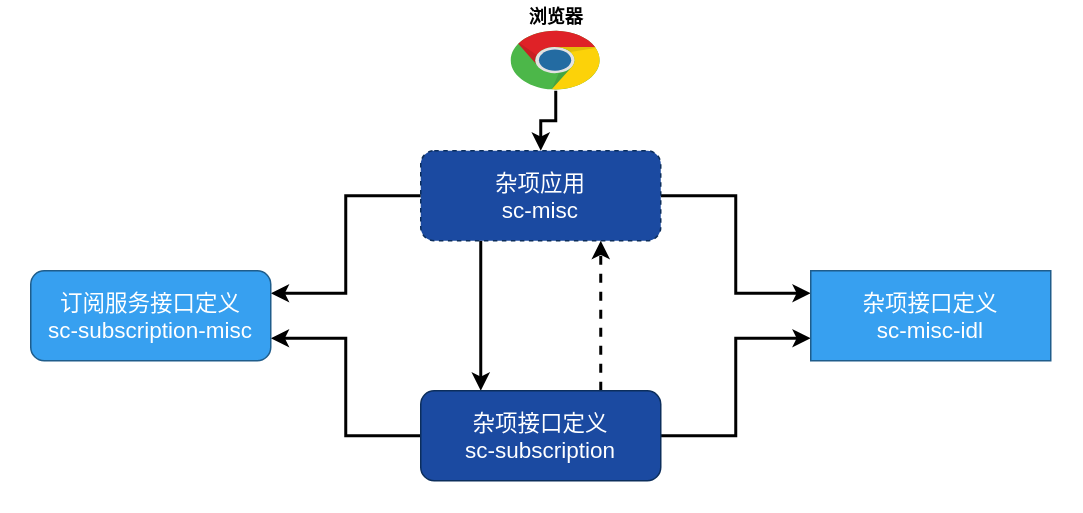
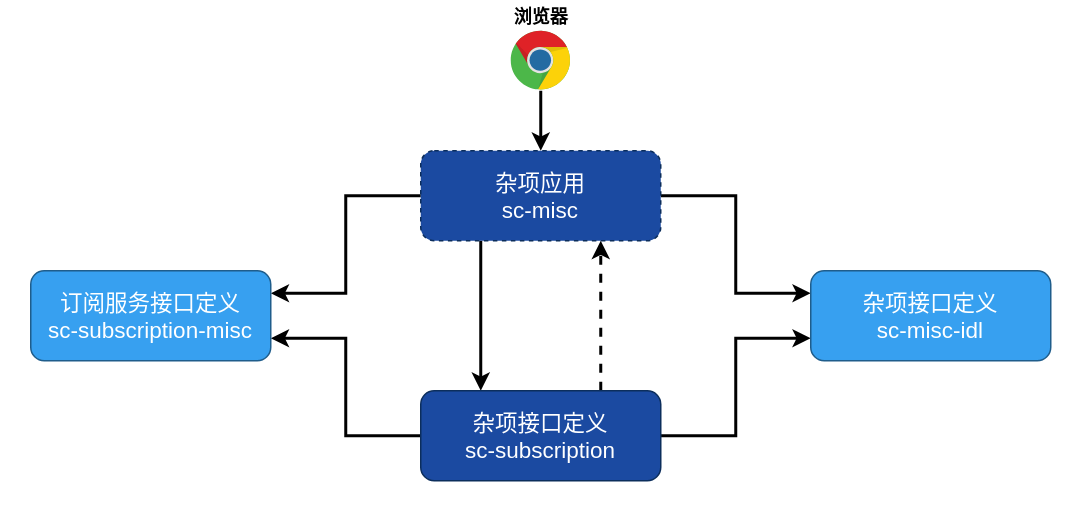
(556, 61) -> (541, 61)
(931, 316) -> (931, 316)
